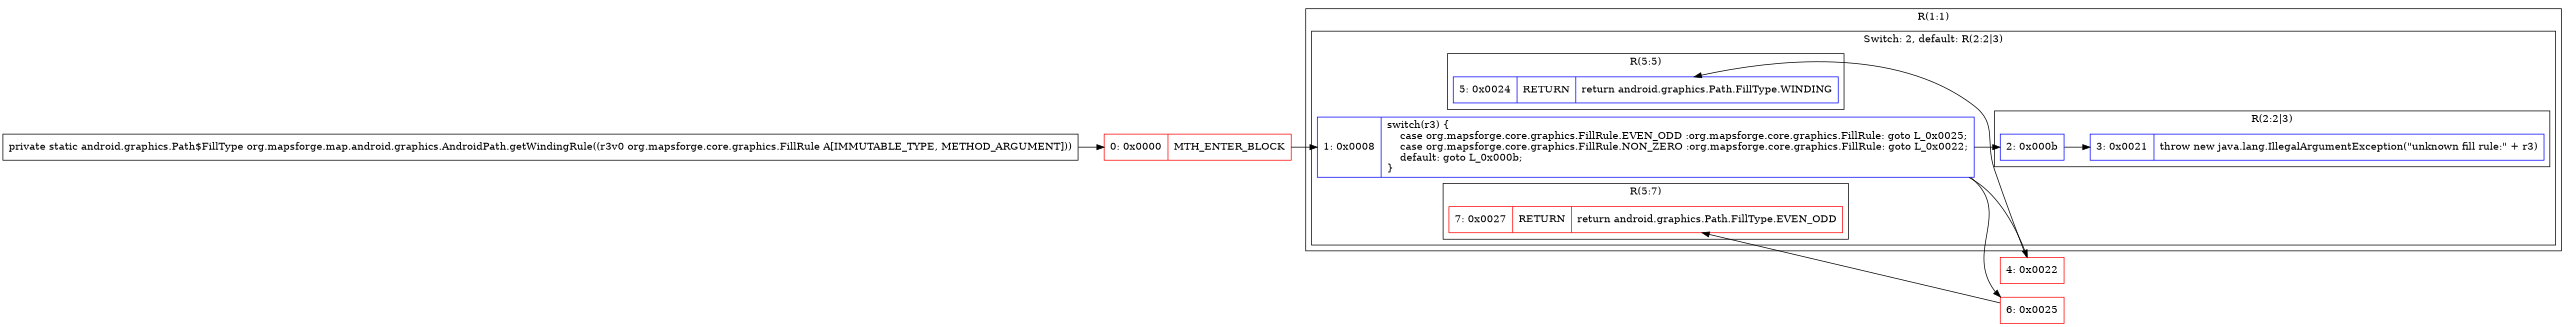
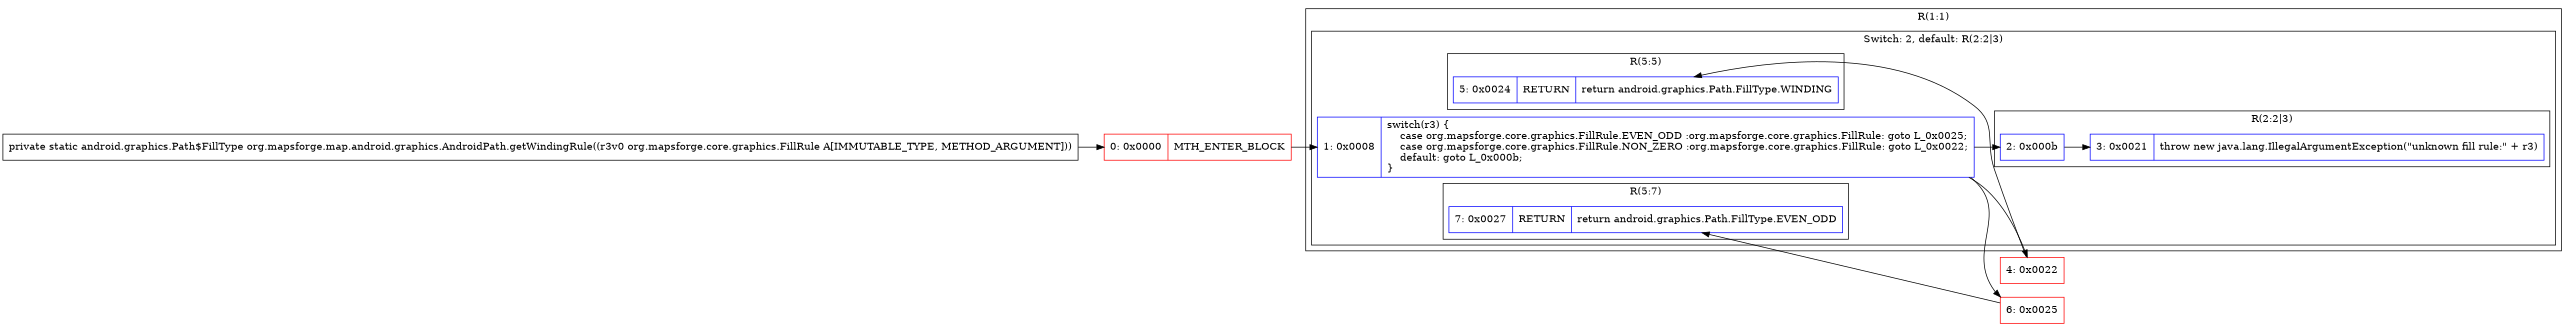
(1646, 220) -> (1646, 220)
